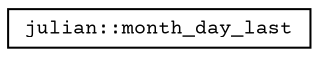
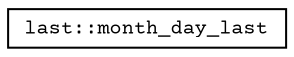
(159, 28) -> (147, 28)
